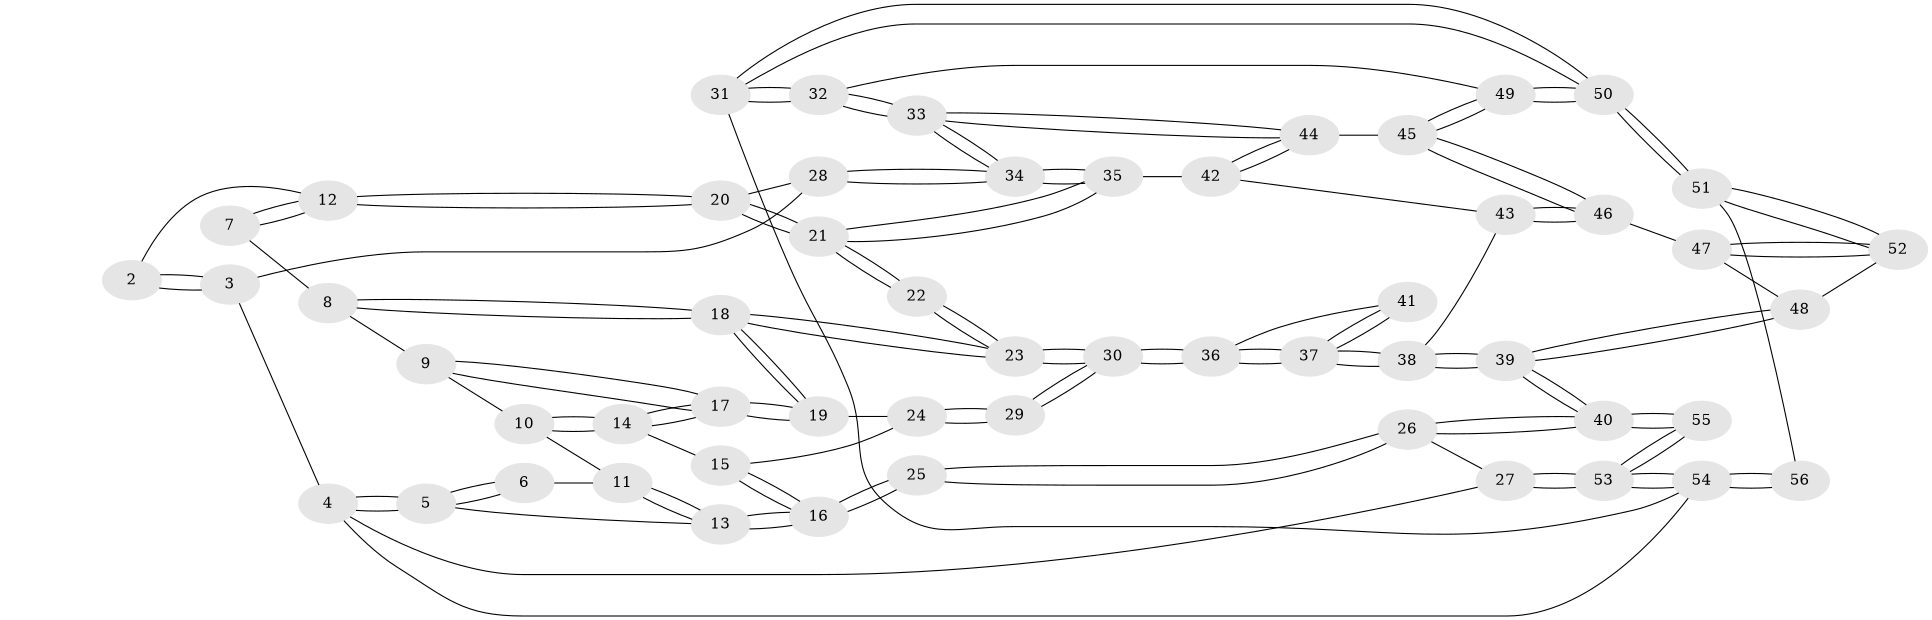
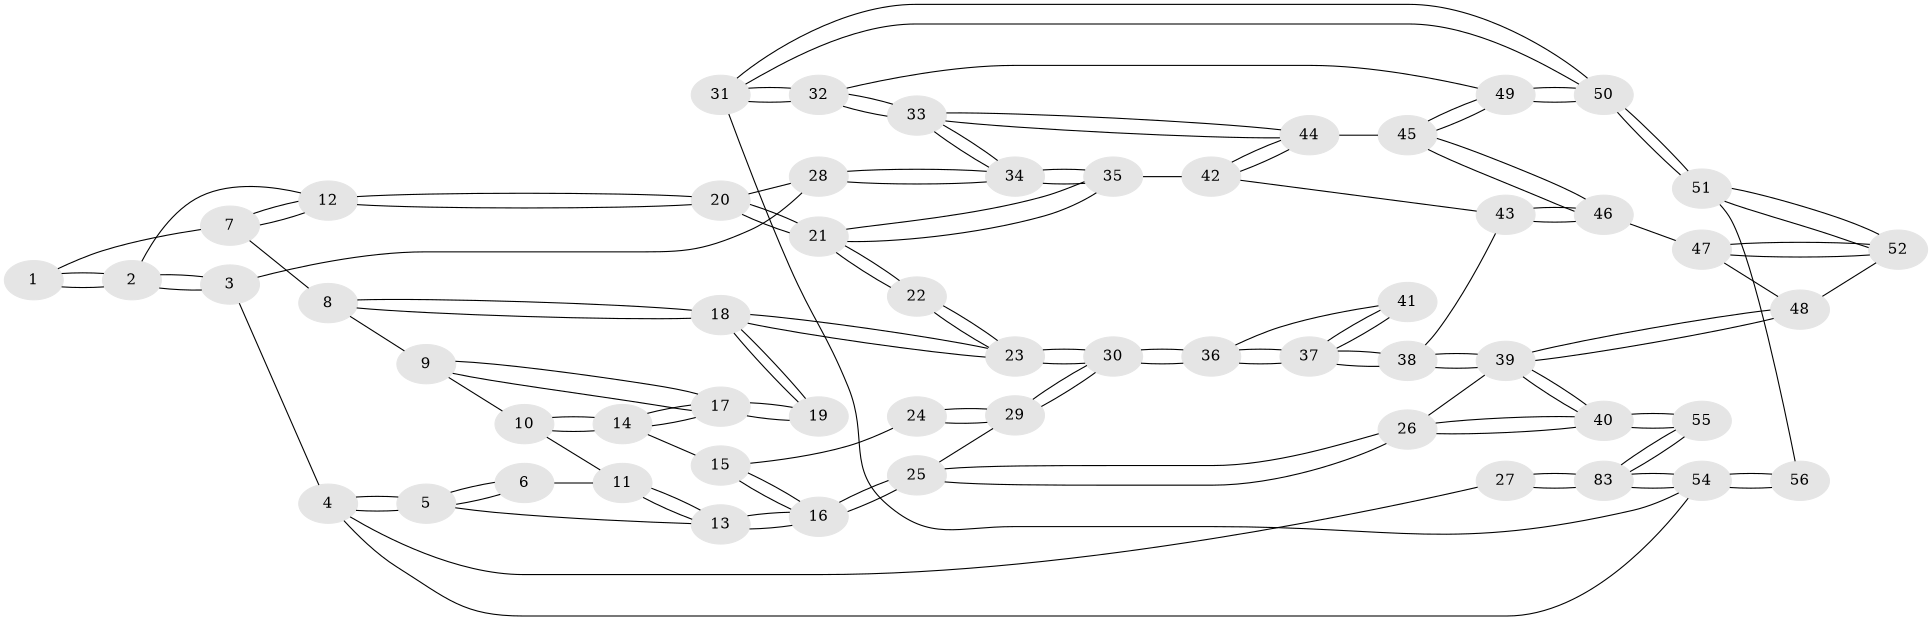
none -> (34, 280)
(868, 416) -> none
none -> (966, 445)
(1457, 455) -> (1457, 395)
(1604, 481) -> (1604, 481)
